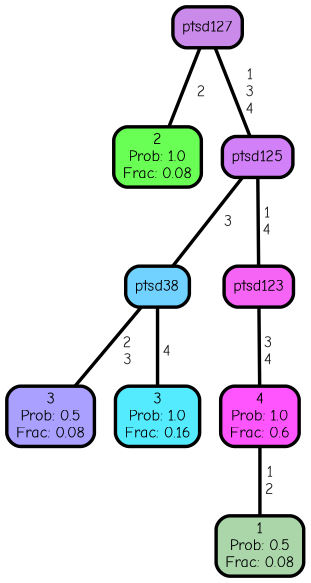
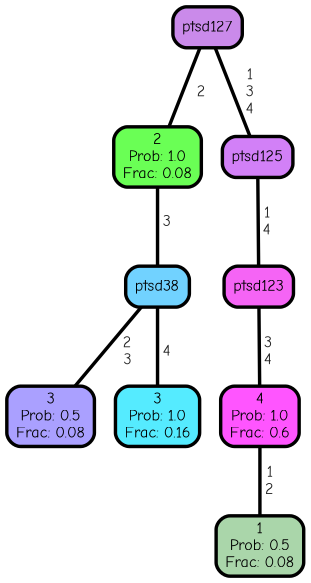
(208, 222) -> (158, 227)
